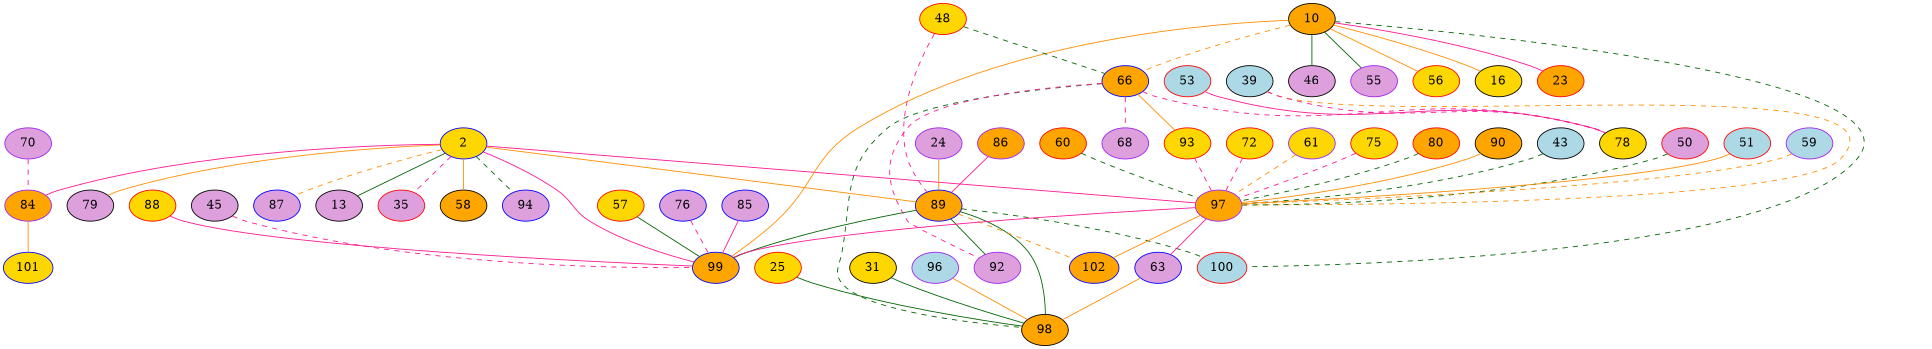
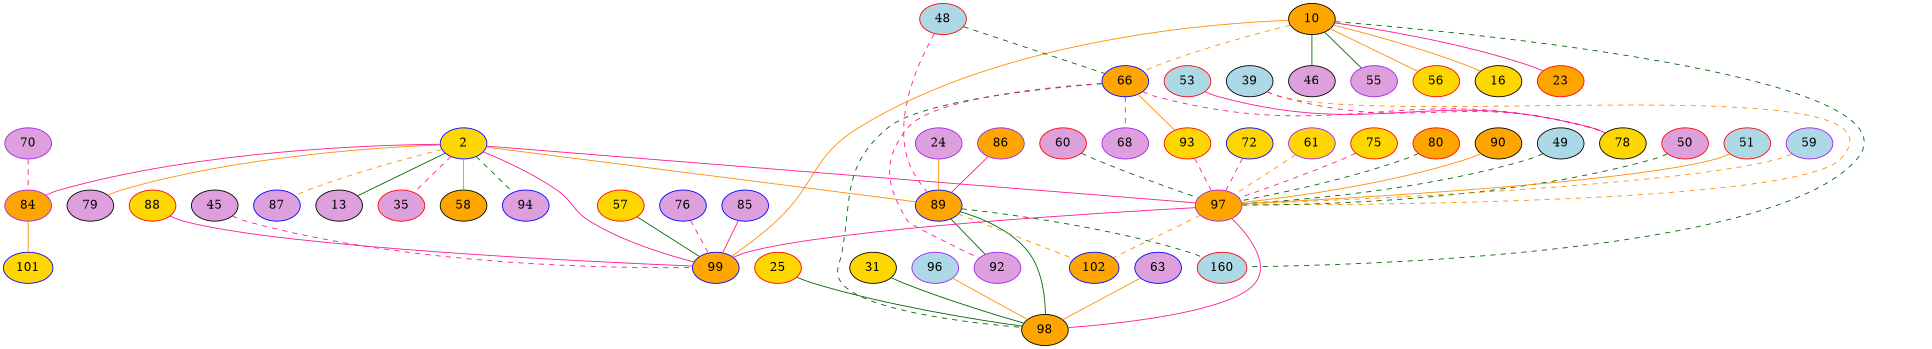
(943, 19) -> (943, 19)
(1063, 143) -> (1063, 143)
(1250, 143) -> (1250, 143)
(1561, 143) -> (1561, 143)
(824, 230) -> none
(1157, 236) -> (1157, 236)
(1188, 237) -> (1201, 308)
(1222, 268) -> (1222, 268)
